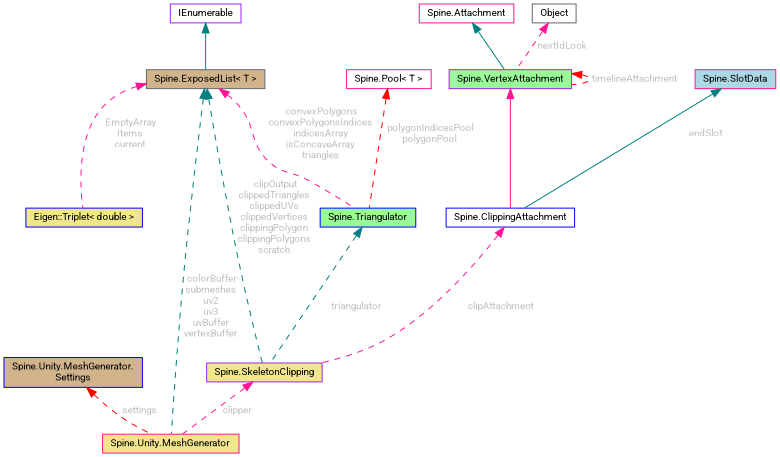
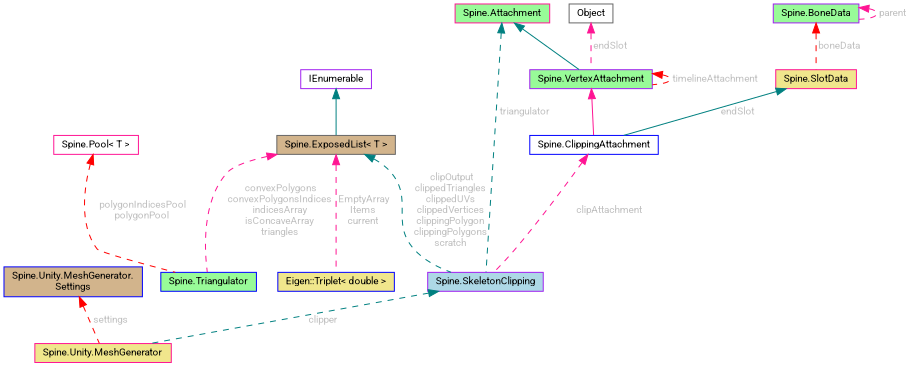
(467, 13) -> (502, 13)
none -> (816, 13)
(561, 46) -> (609, 46)
(735, 79) -> (816, 79)
(185, 266) -> none
(313, 299) -> (494, 153)
(264, 372) -> (485, 282)
(214, 411) -> (289, 318)
